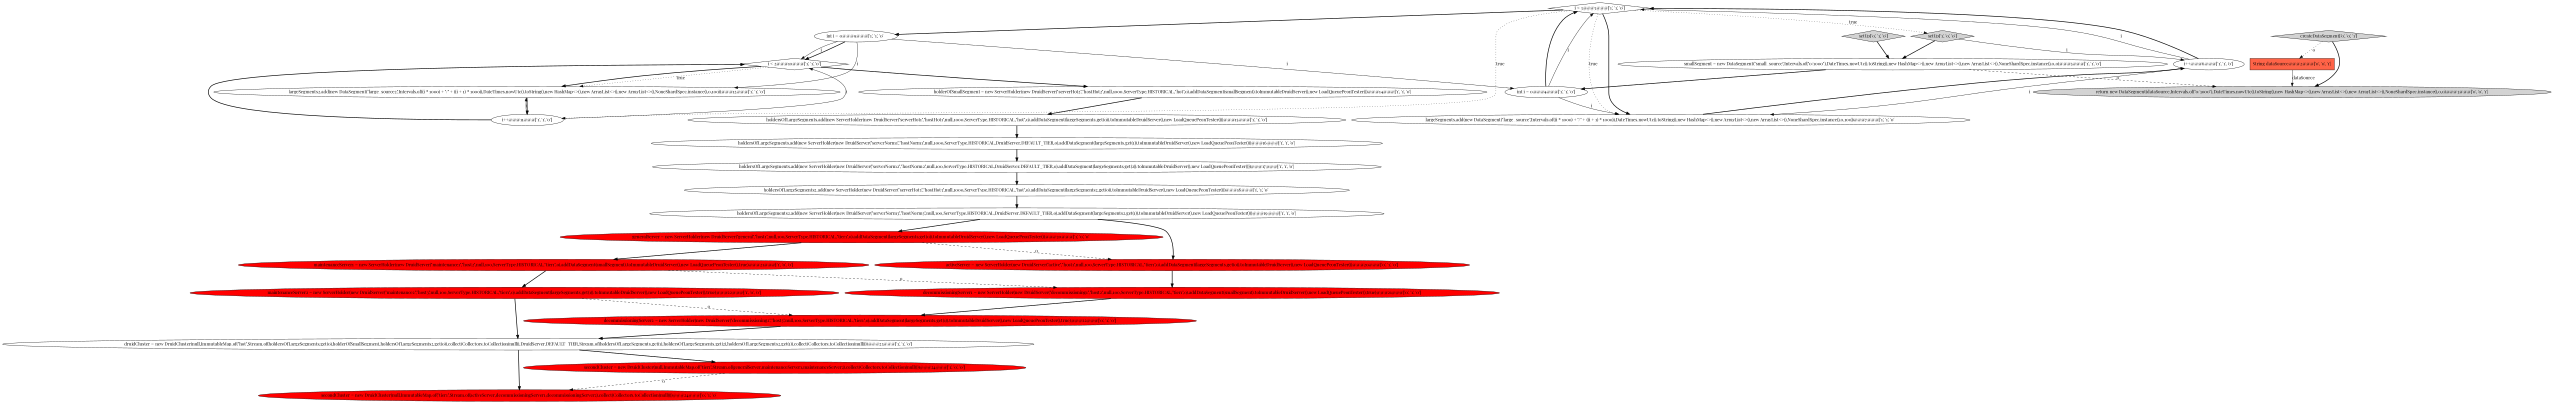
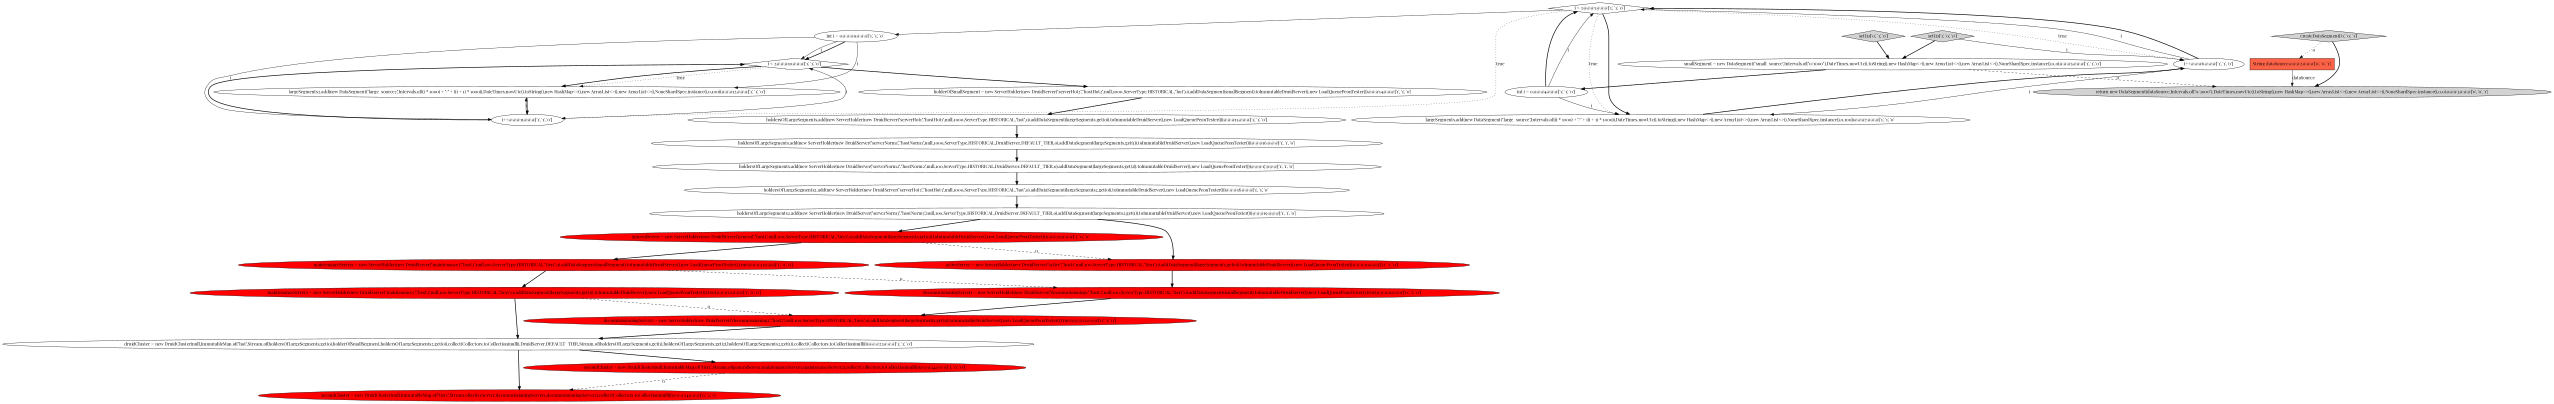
(1780, 19) -> (1910, 24)
(1231, 22) -> (1231, 22)
(1201, 63) -> (360, 58)
